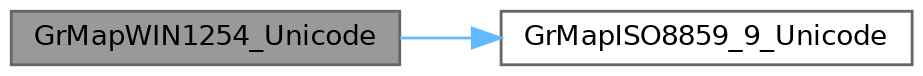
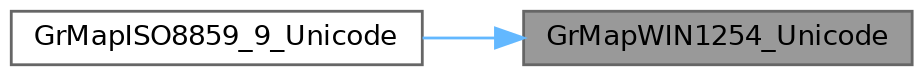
(436, 38) -> (459, 38)
